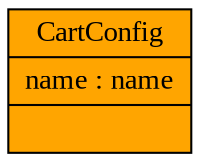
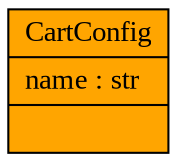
(100, 80) -> (82, 80)
